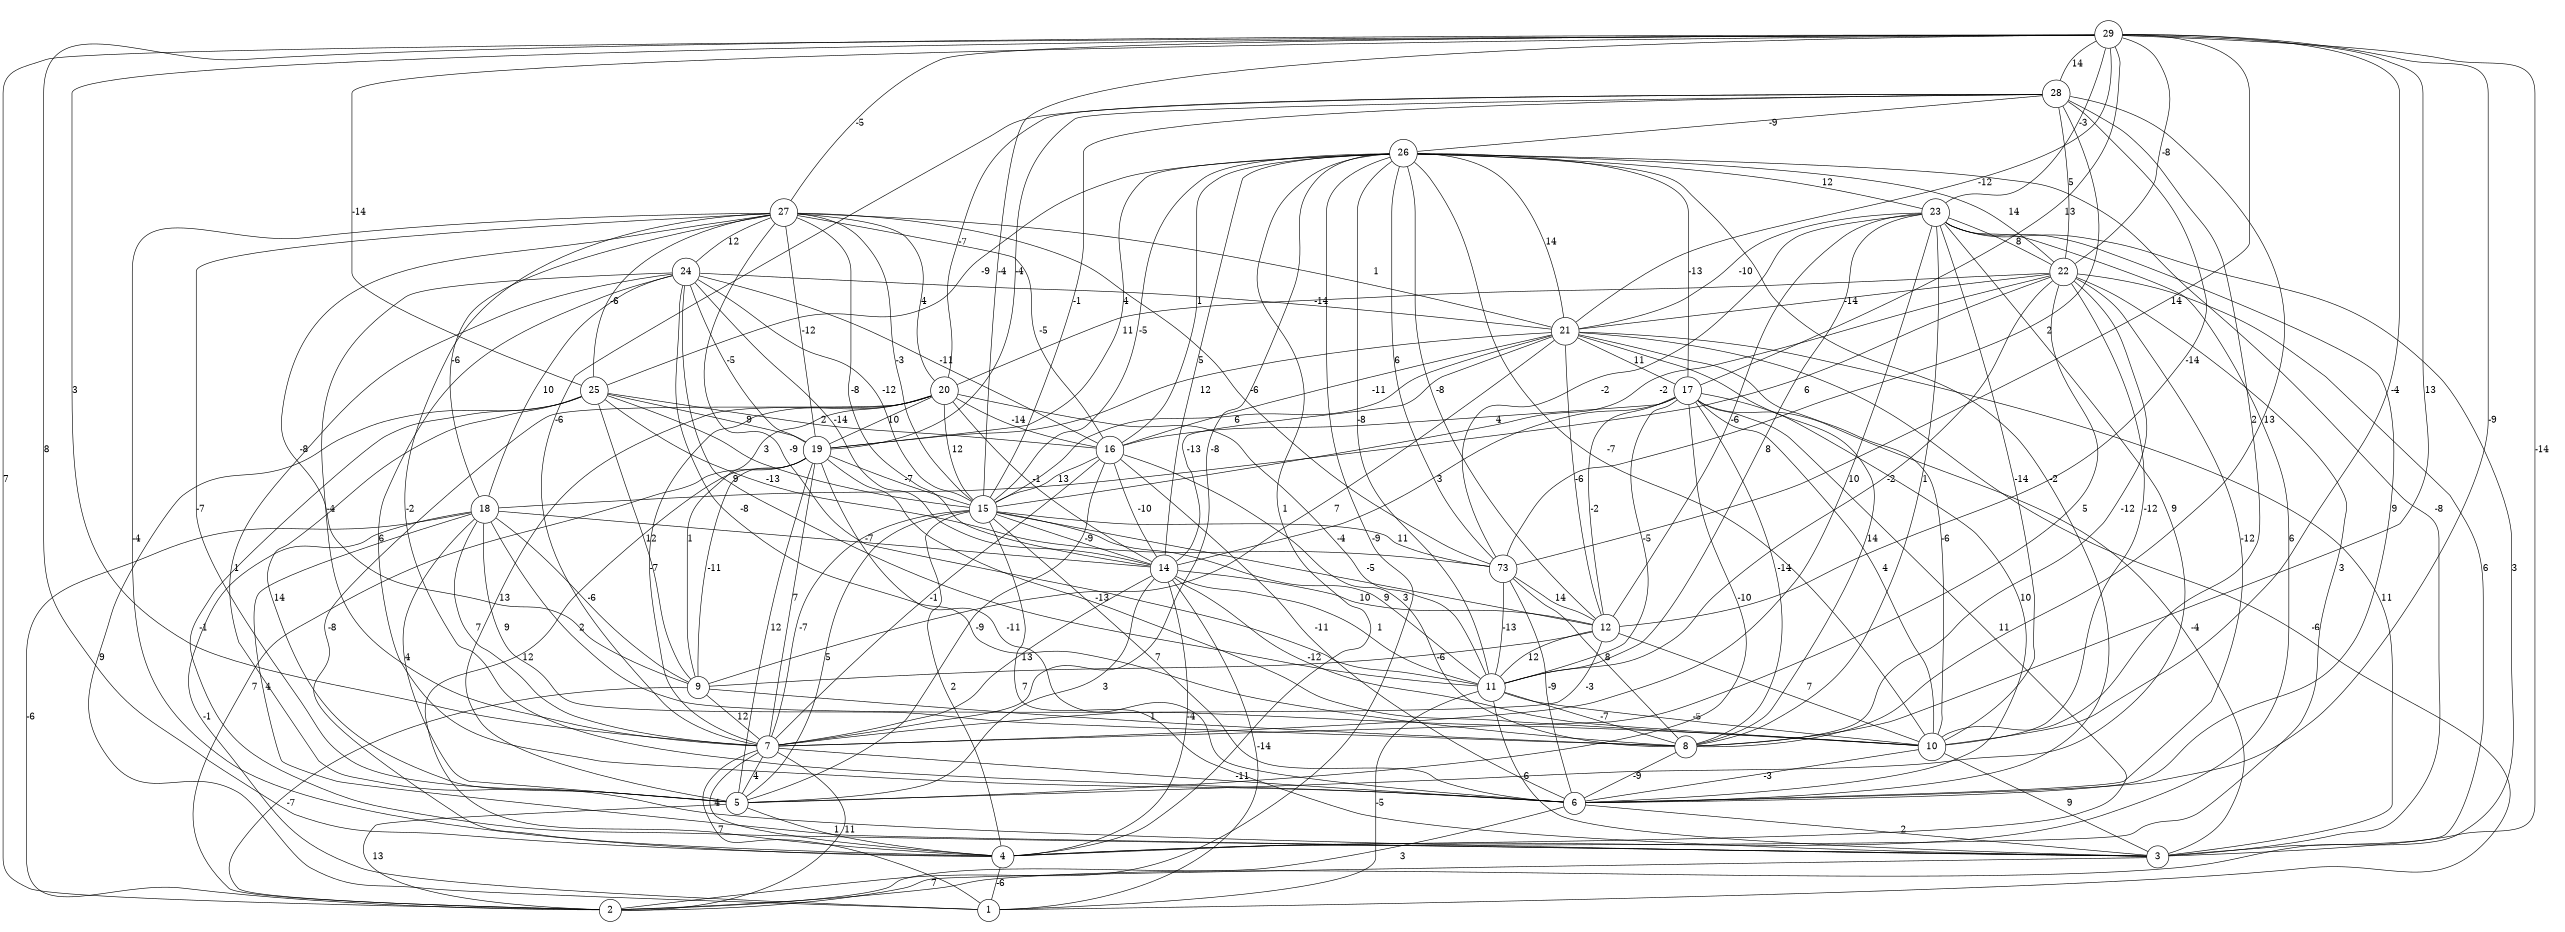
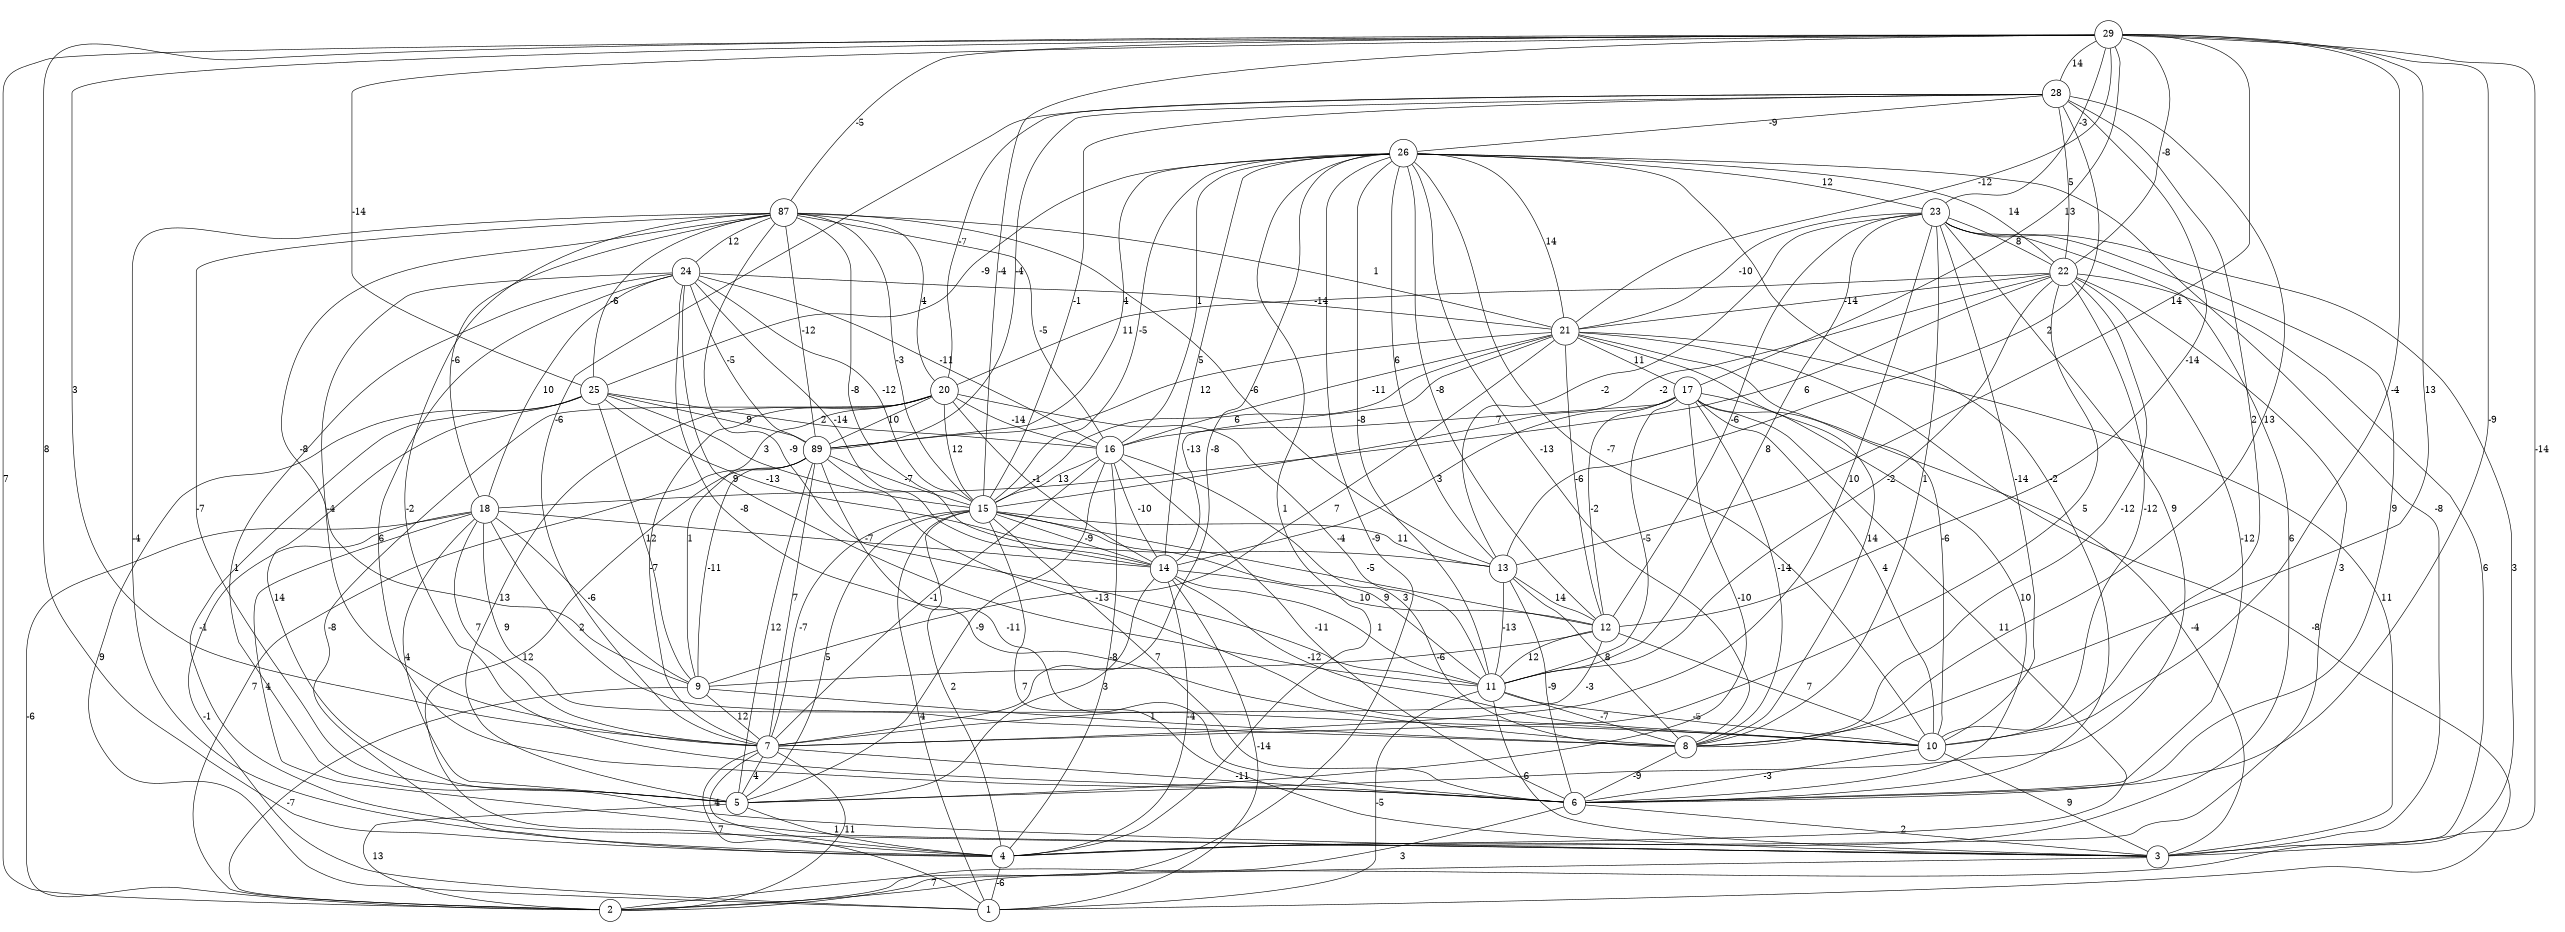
(1642, 176) -> (1547, 473)
(784, 213) -> (784, 213)
(1499, 420) -> (1499, 420)
(817, 450) -> (817, 450)
(1503, 569) -> (1503, 569)
(2316, 628) -> (2316, 628)
none -> (1104, 679)
(978, 691) -> none
none -> (914, 693)
